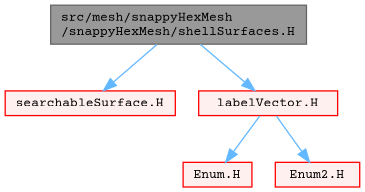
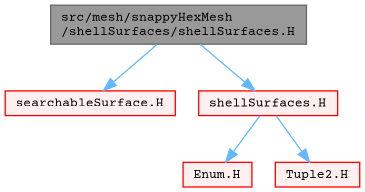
(179, 25) -> (179, 25)
(268, 103) -> (268, 103)
(318, 175) -> (318, 175)
